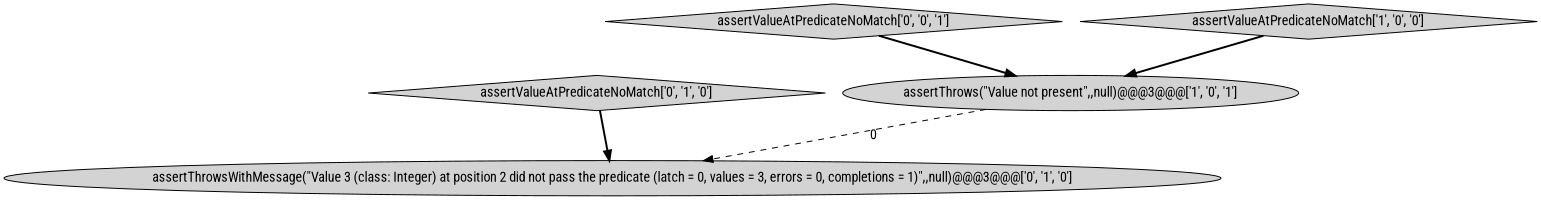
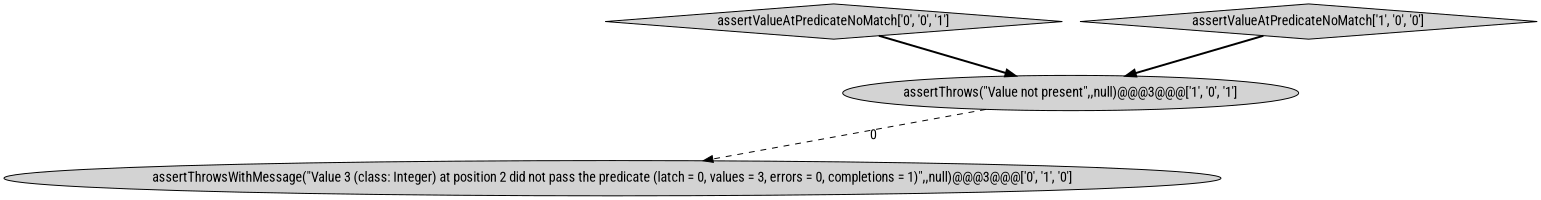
(597, 93) -> none
